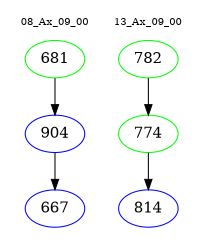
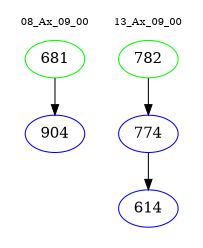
(148, 134) -> (148, 134)
(55, 209) -> none
(148, 209) -> (148, 209)
